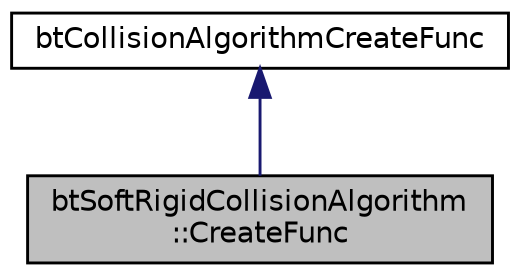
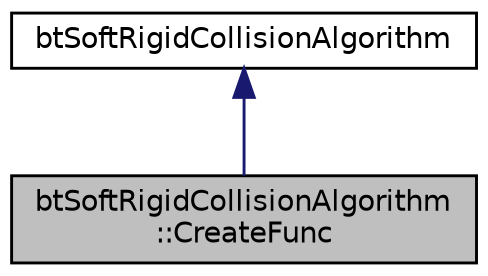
(260, 41) -> (244, 41)
